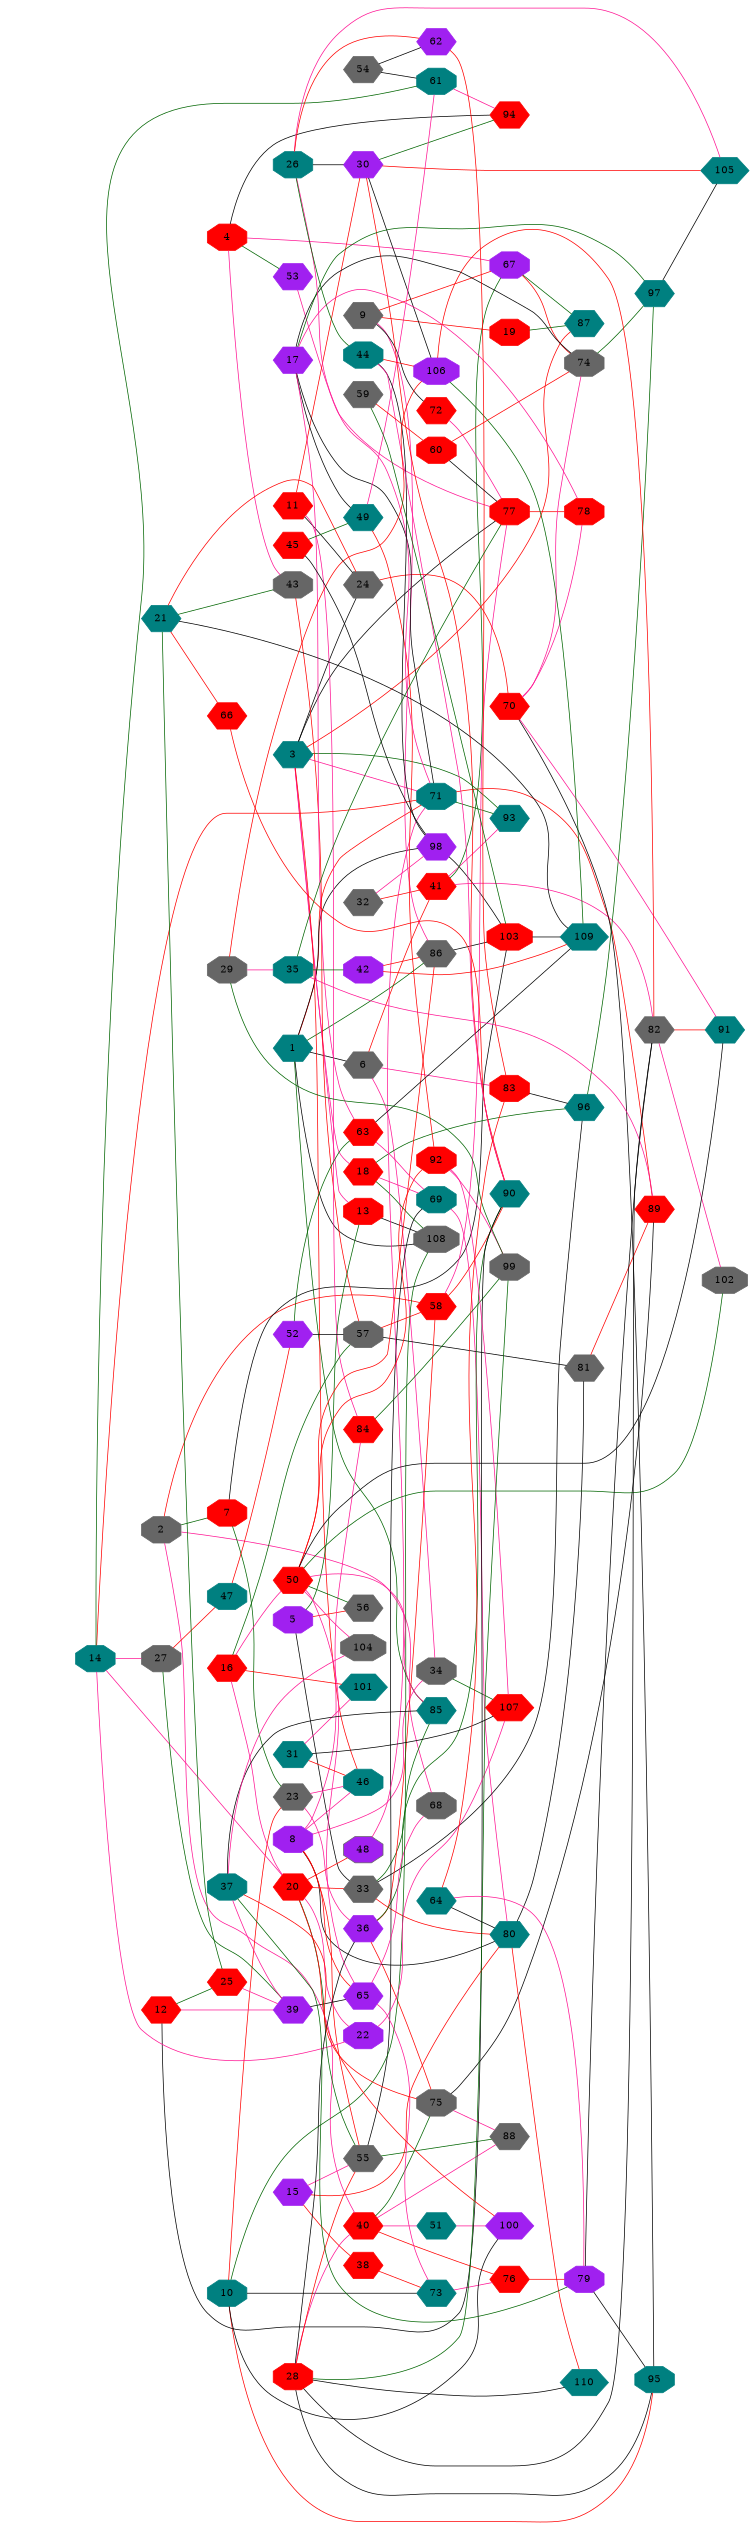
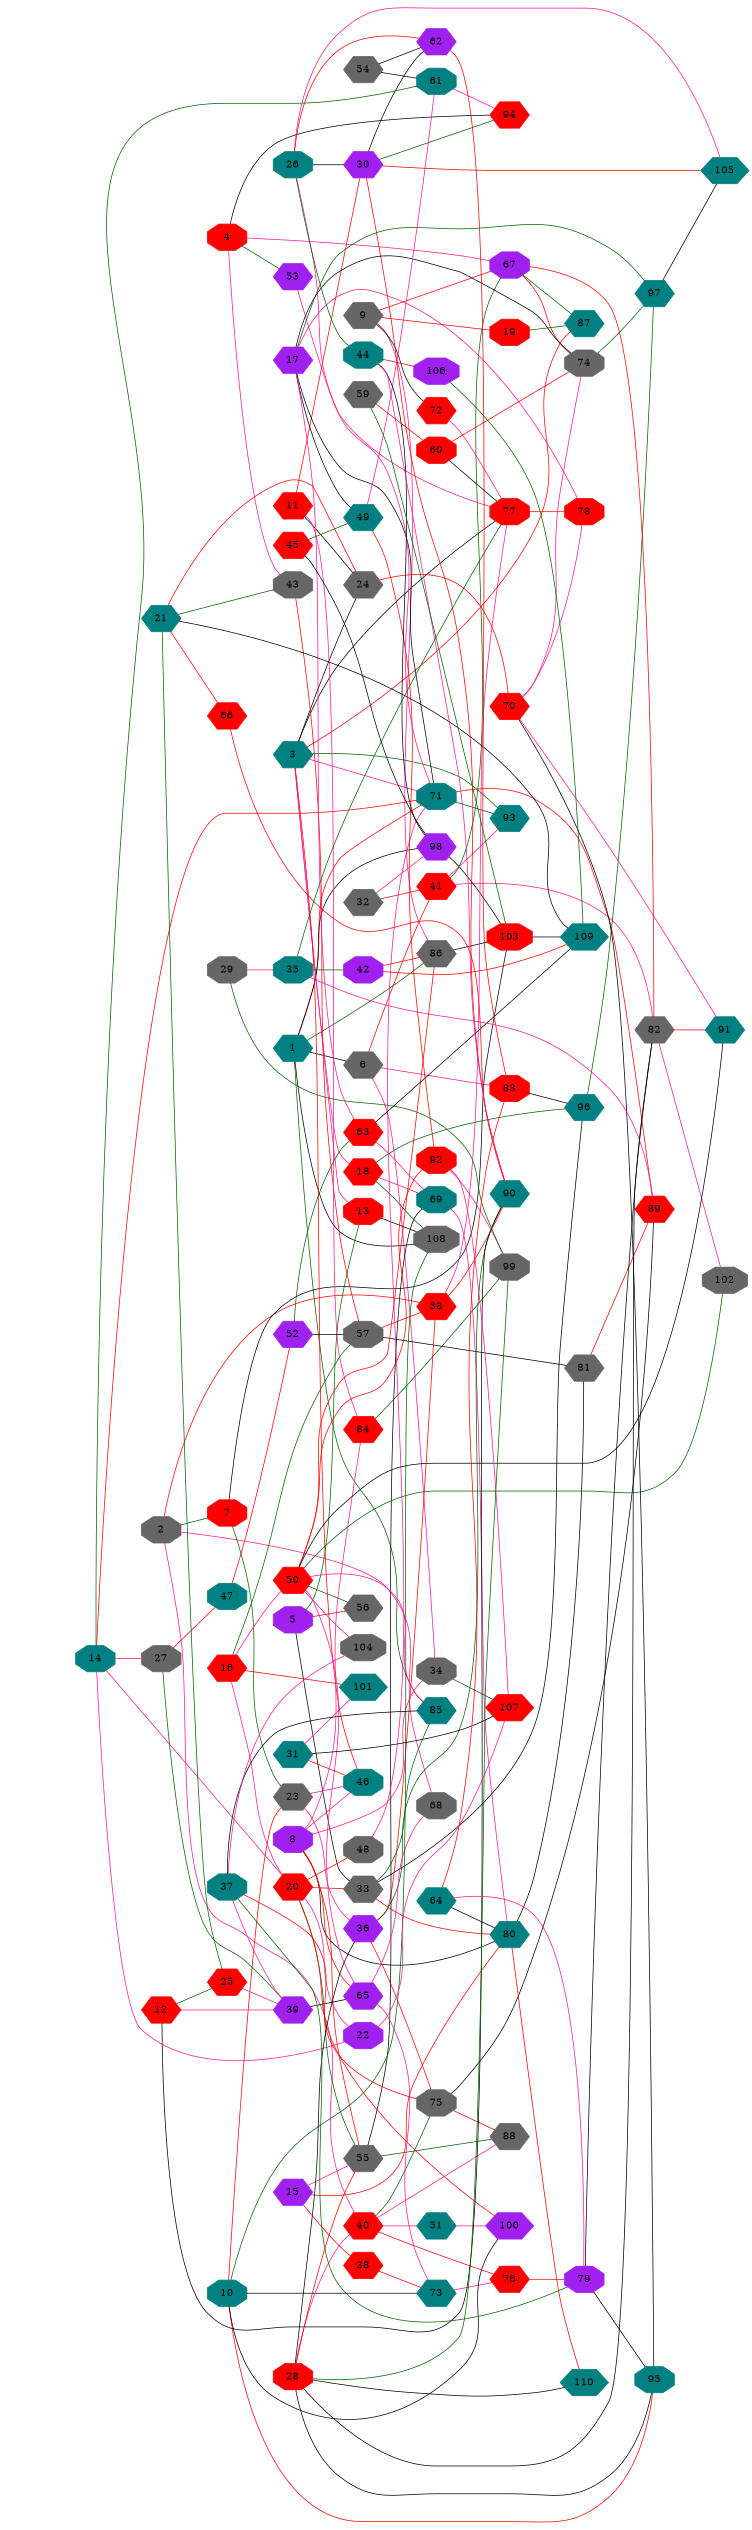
(400, 268) -> (391, 99)
(640, 486) -> (646, 614)
(295, 665) -> none
(363, 1850) -> (363, 1850)
(472, 2119) -> (472, 2119)
